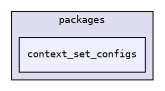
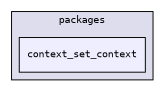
(82, 55) -> (82, 55)
